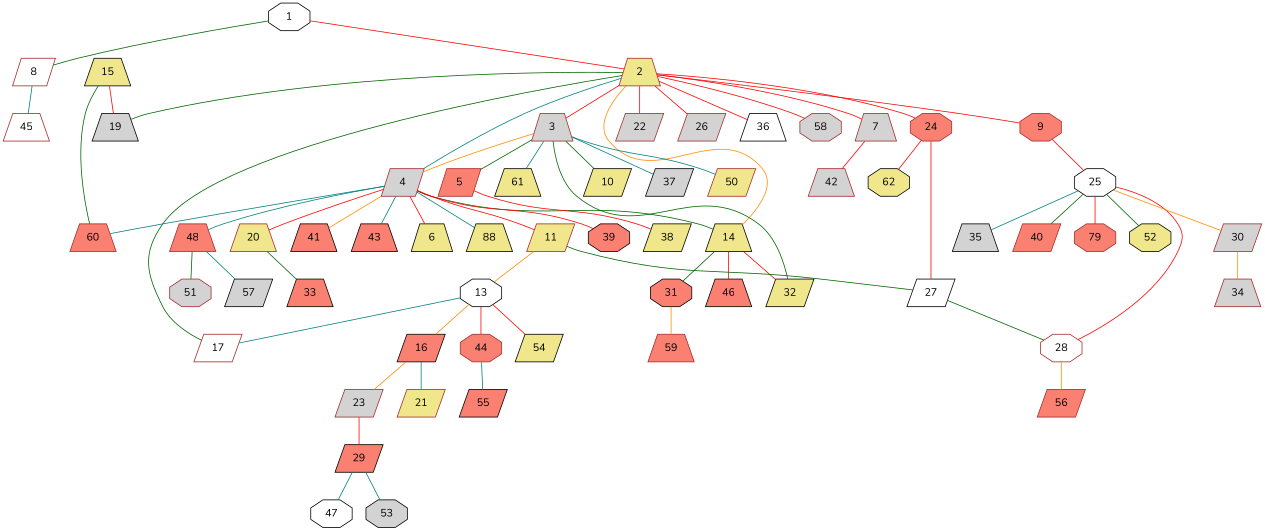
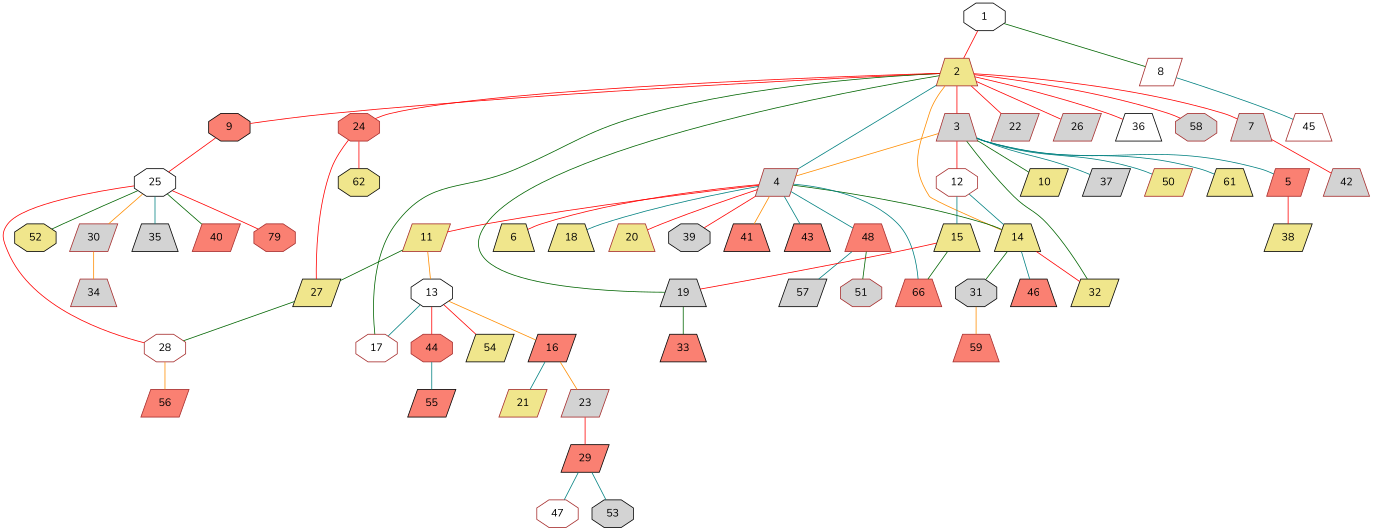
(1041, 127) -> (229, 127)
(506, 155) -> (1156, 155)
none -> (957, 182)
(93, 238) -> (919, 293)
(489, 238) -> (571, 238)
(609, 238) -> (689, 238)
(282, 265) -> (683, 321)
(729, 265) -> (1026, 265)
(671, 293) -> (976, 293)
(931, 293) -> (317, 293)
(218, 348) -> (377, 348)
(331, 514) -> (557, 514)
